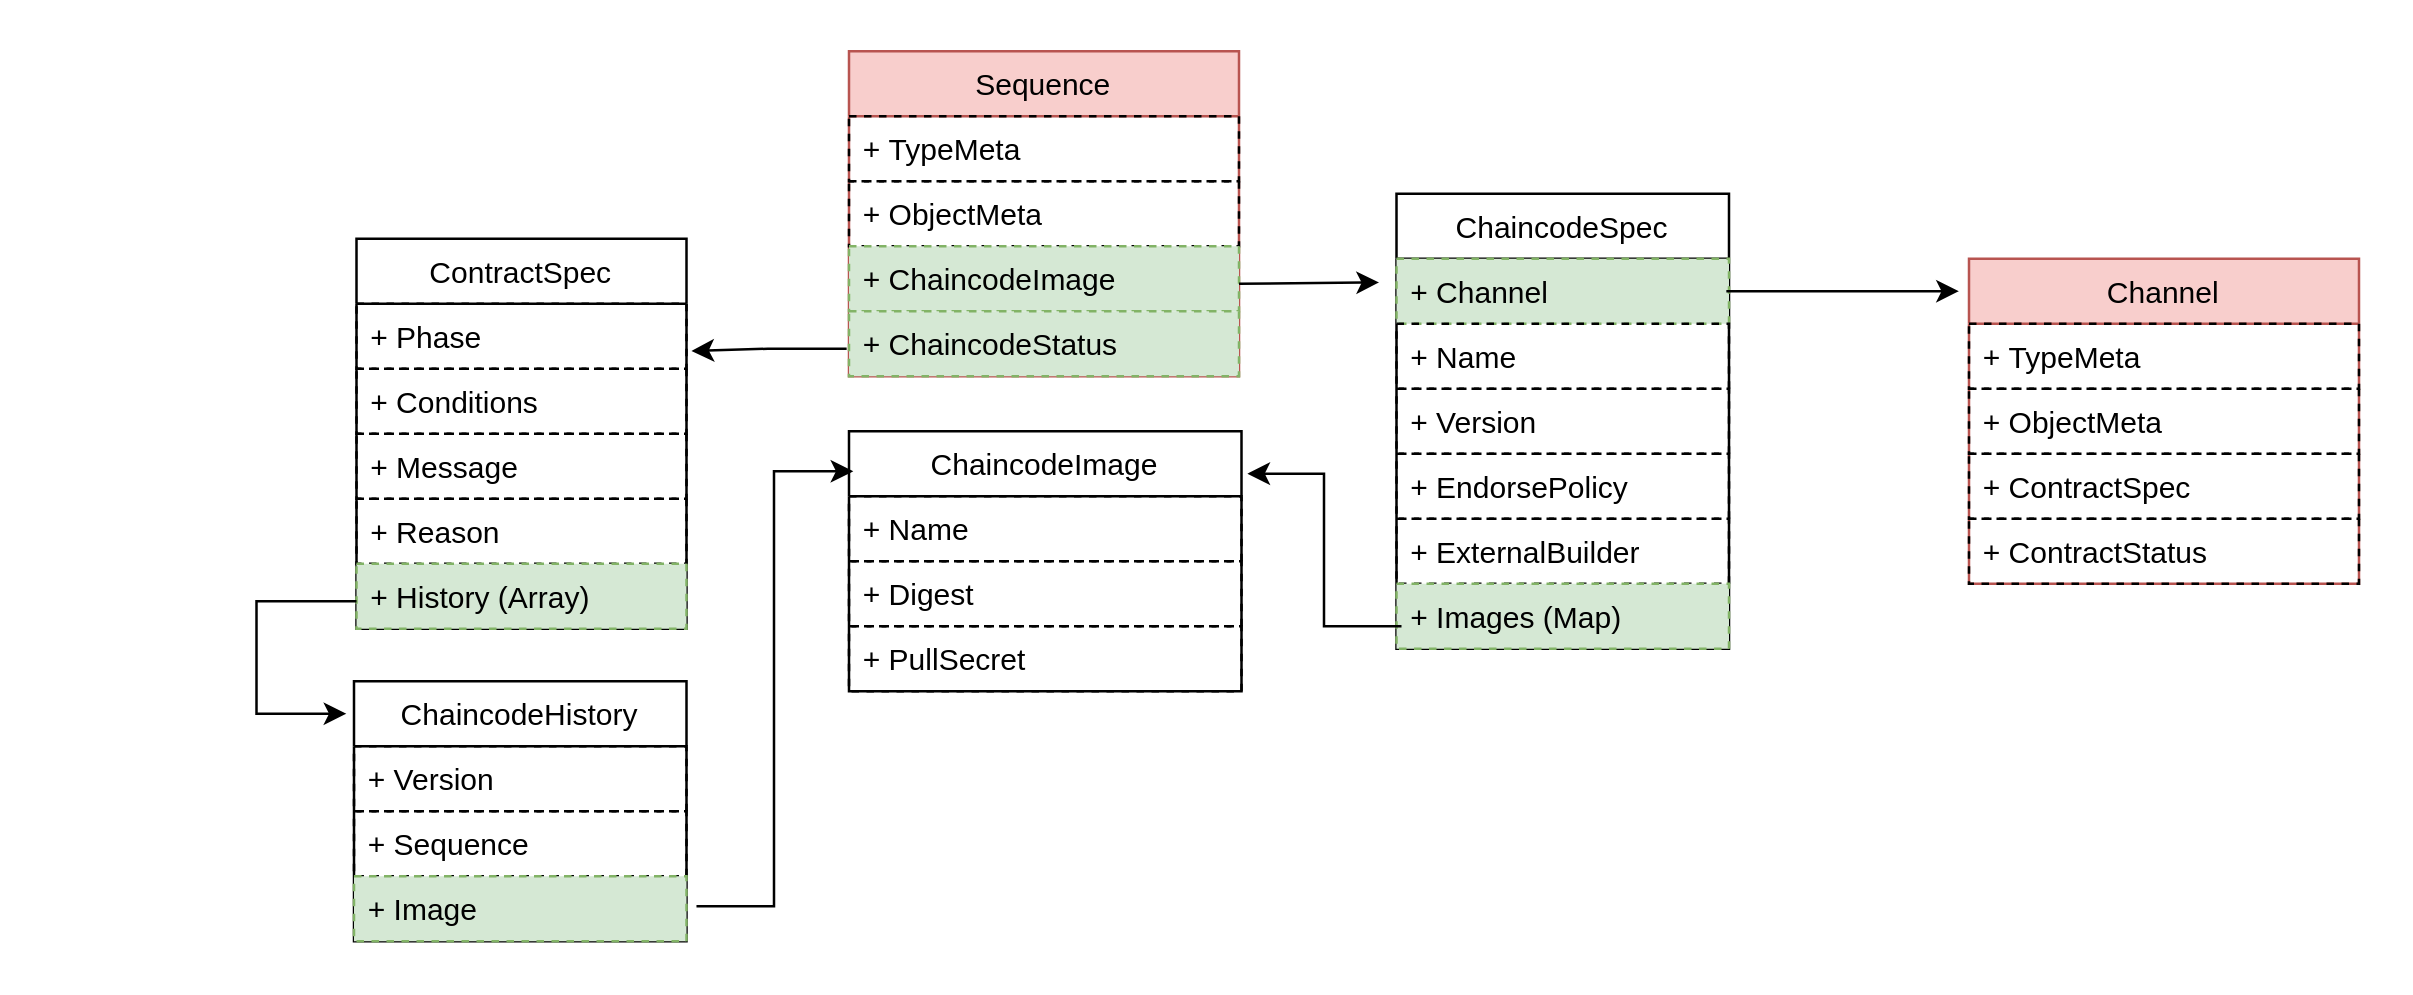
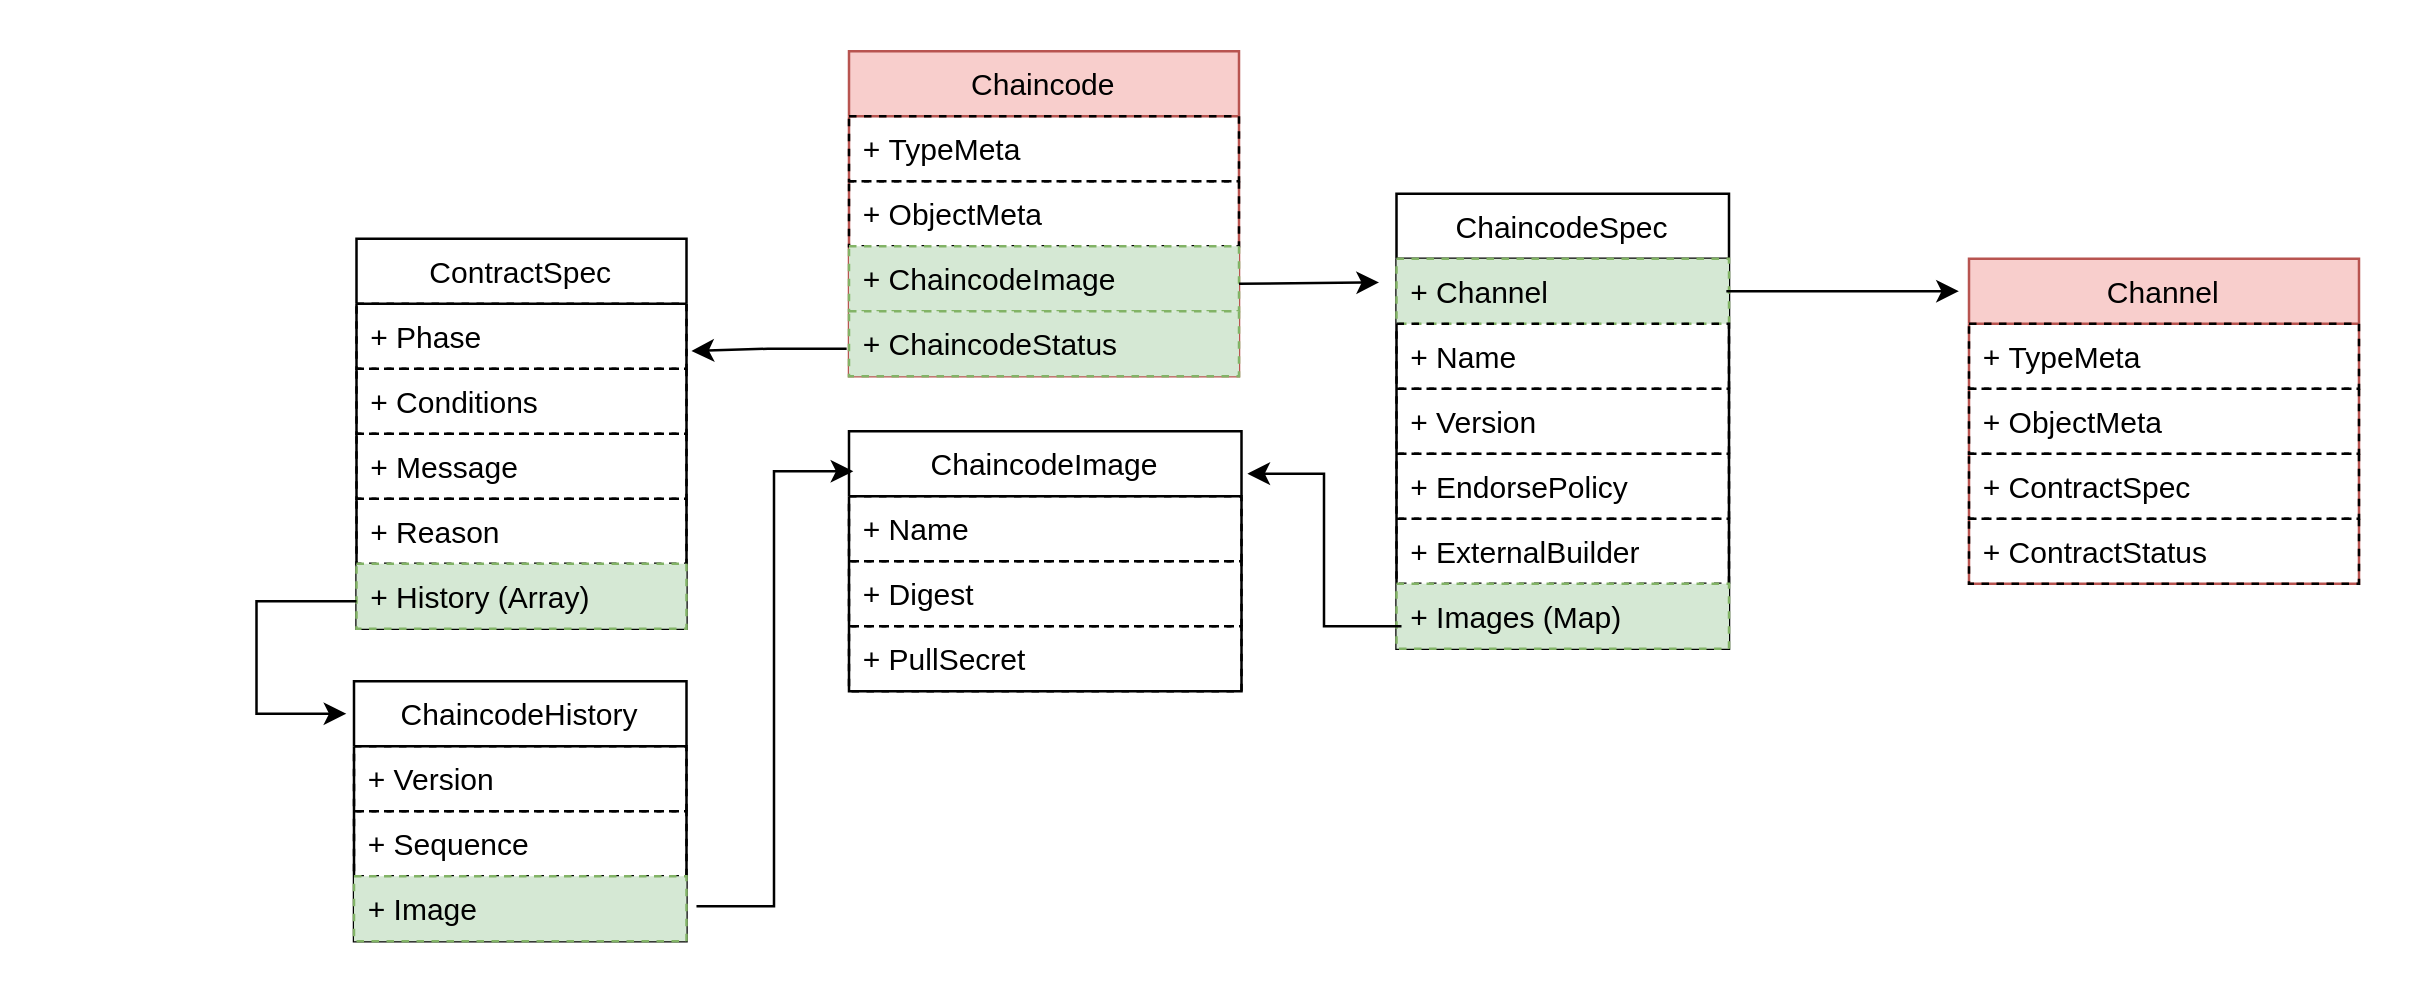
(1043, 85) -> (1043, 85)
